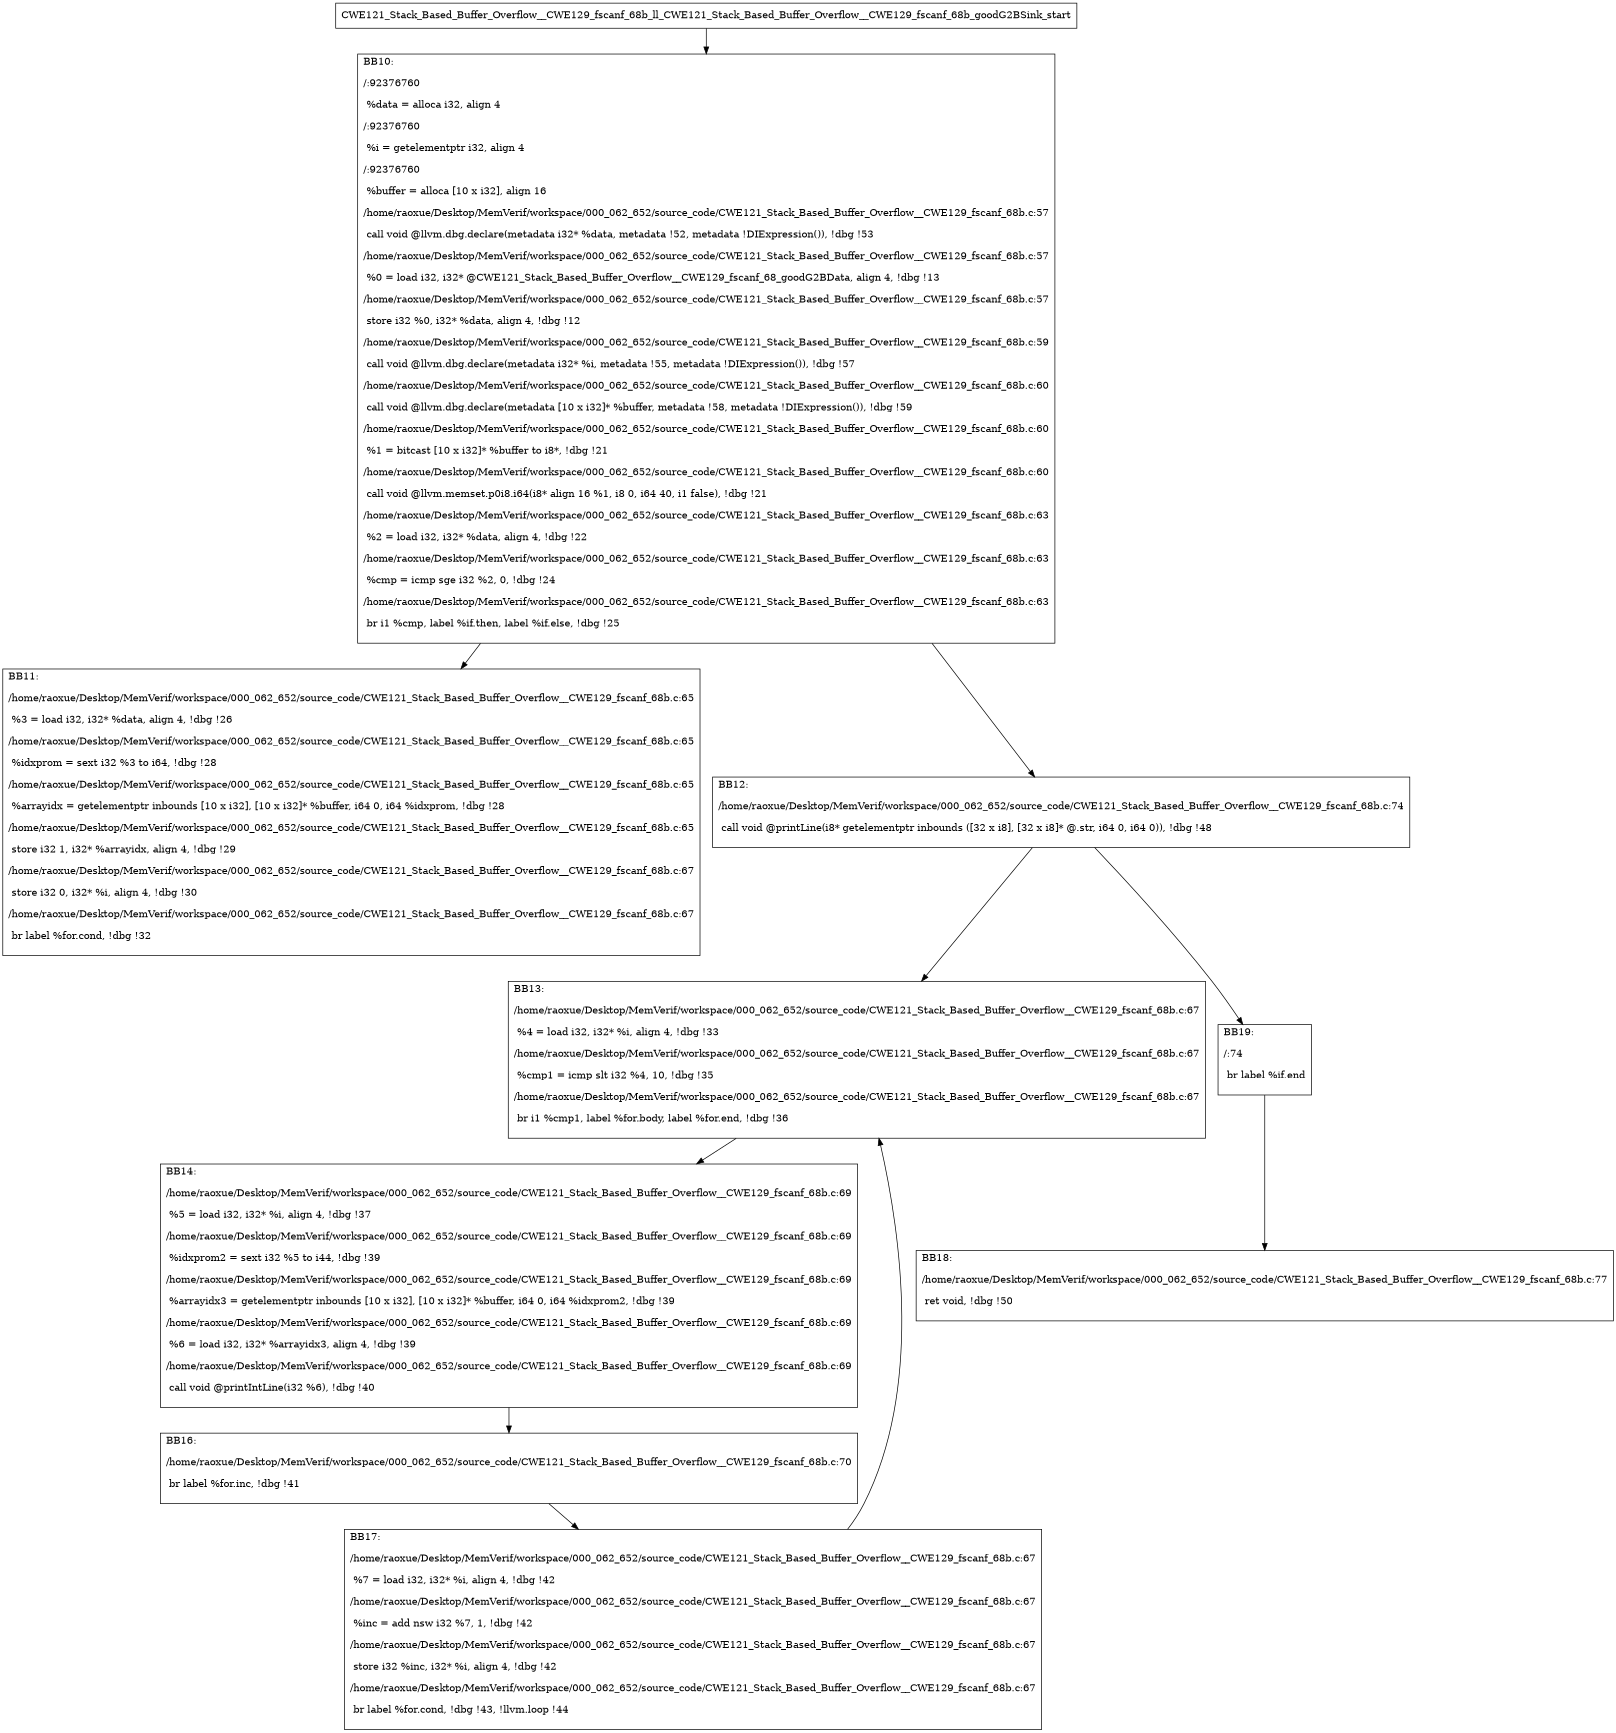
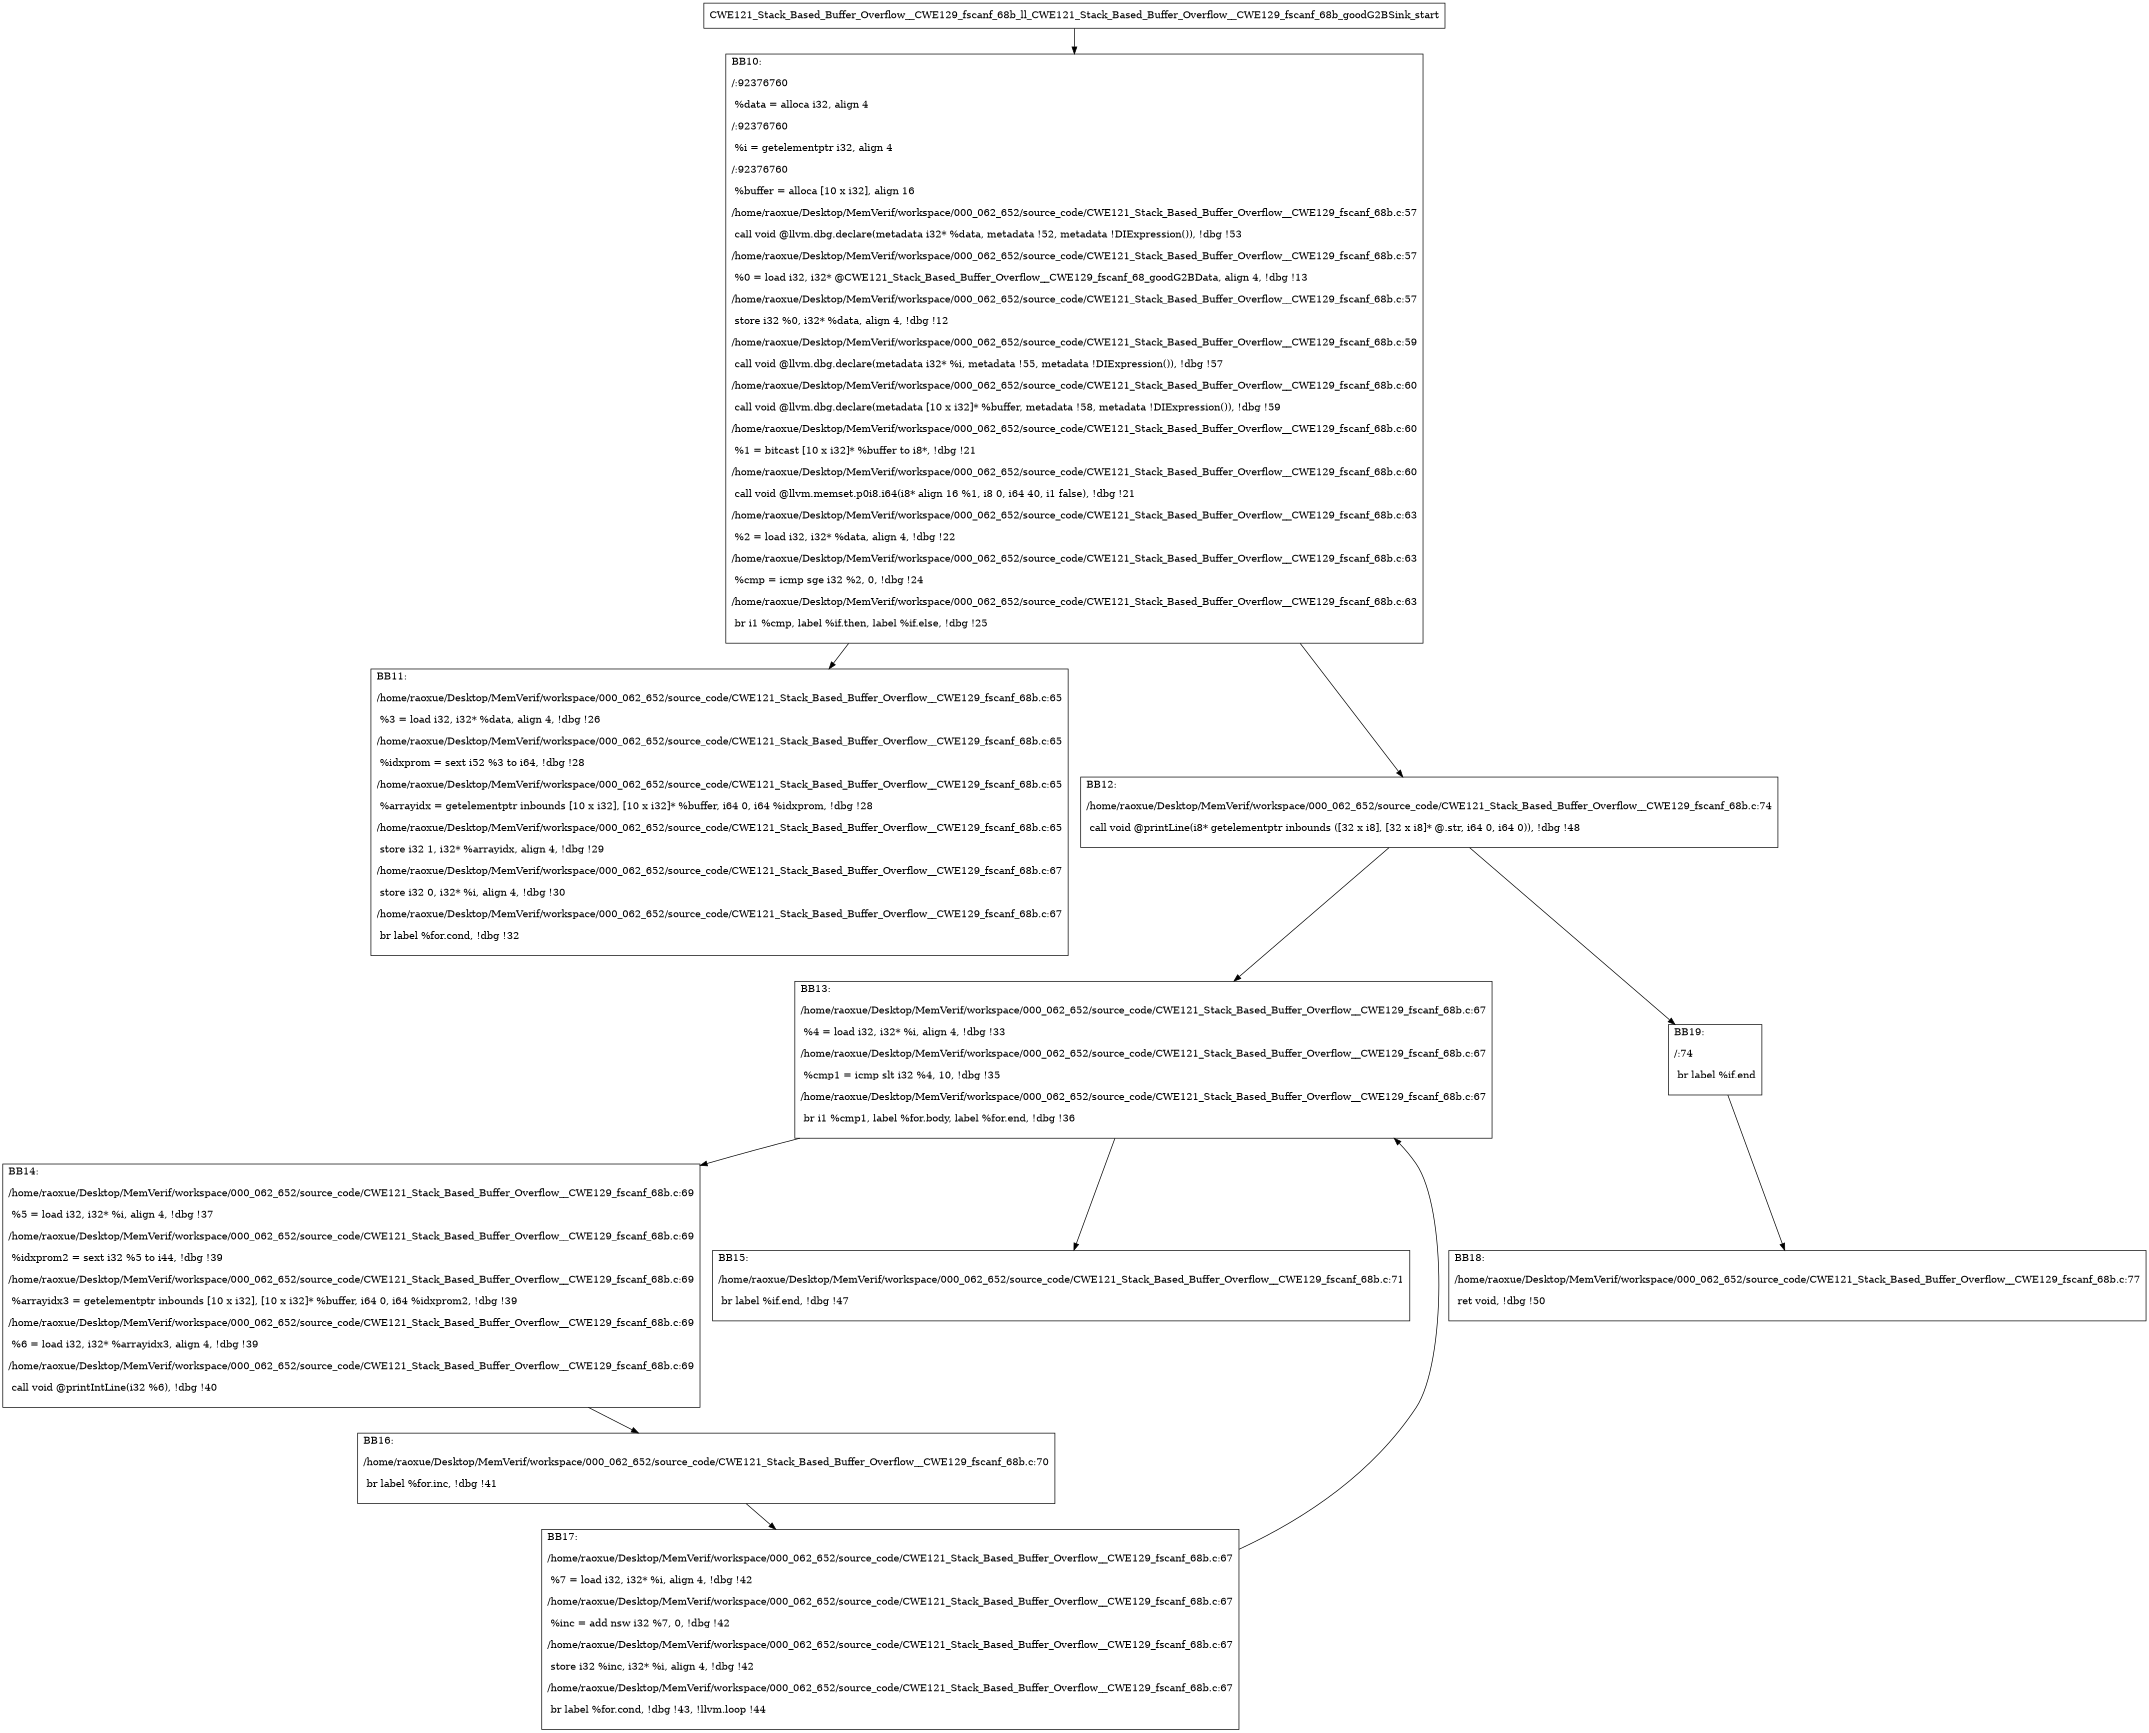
(113, 763) -> (481, 763)
none -> (1061, 1286)
(441, 1623) -> (639, 1623)
